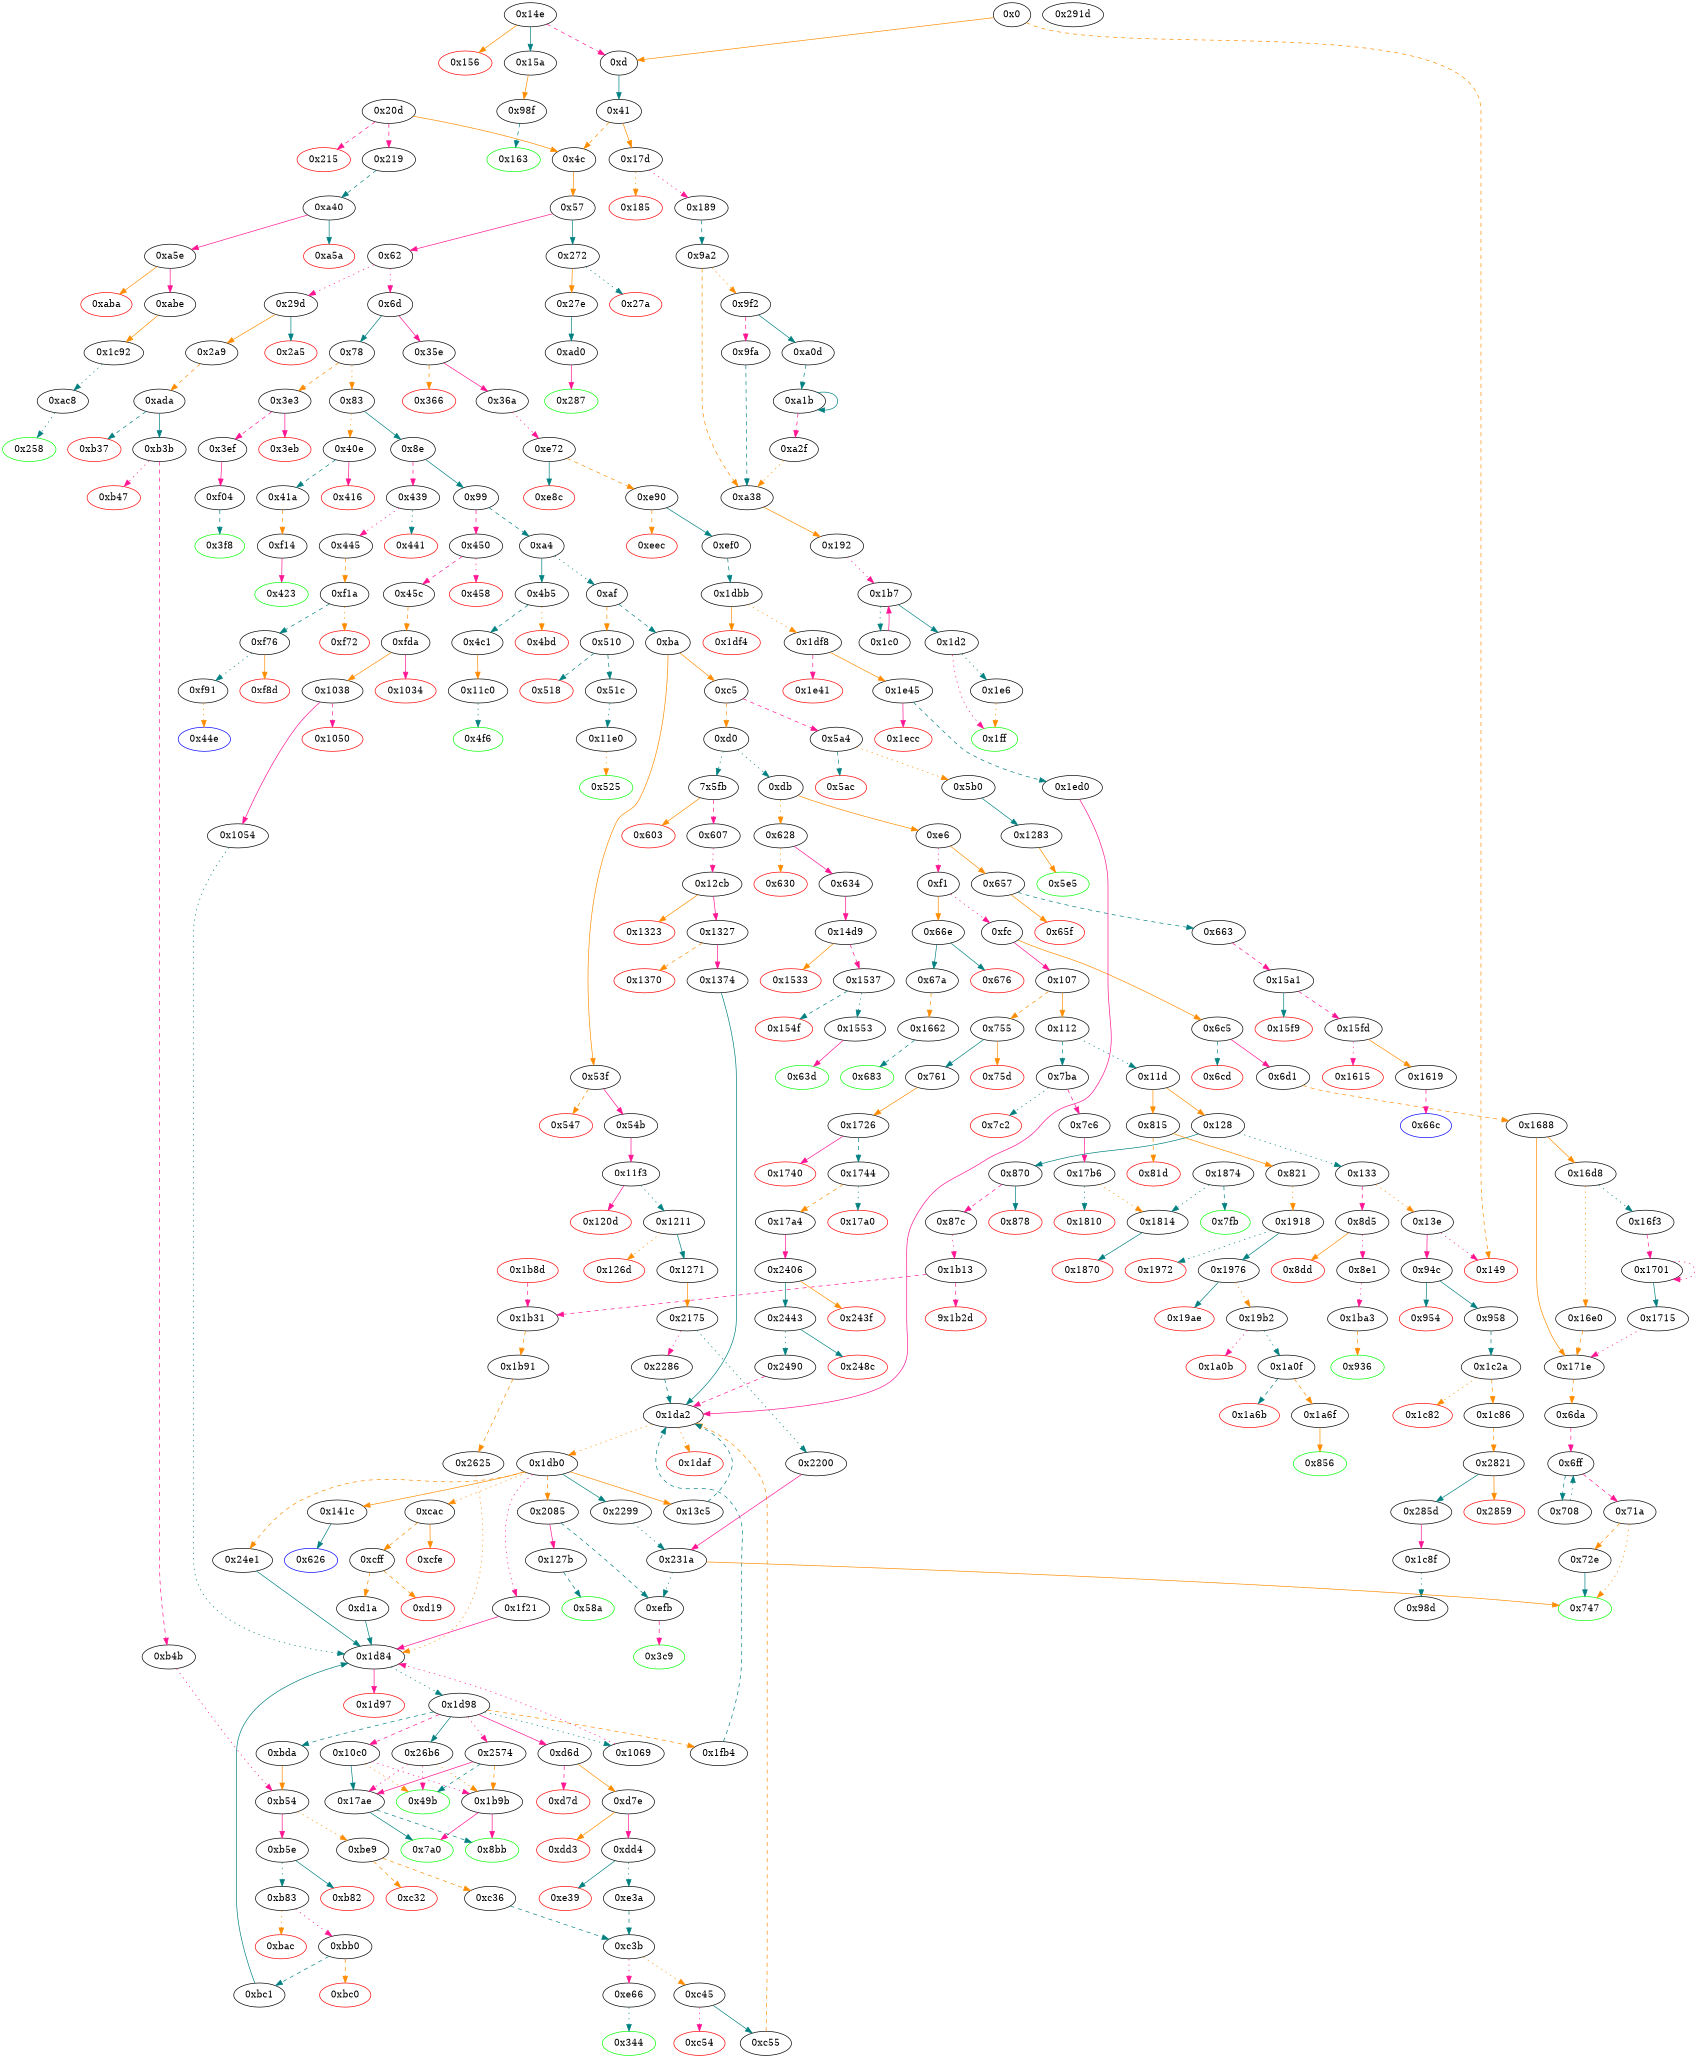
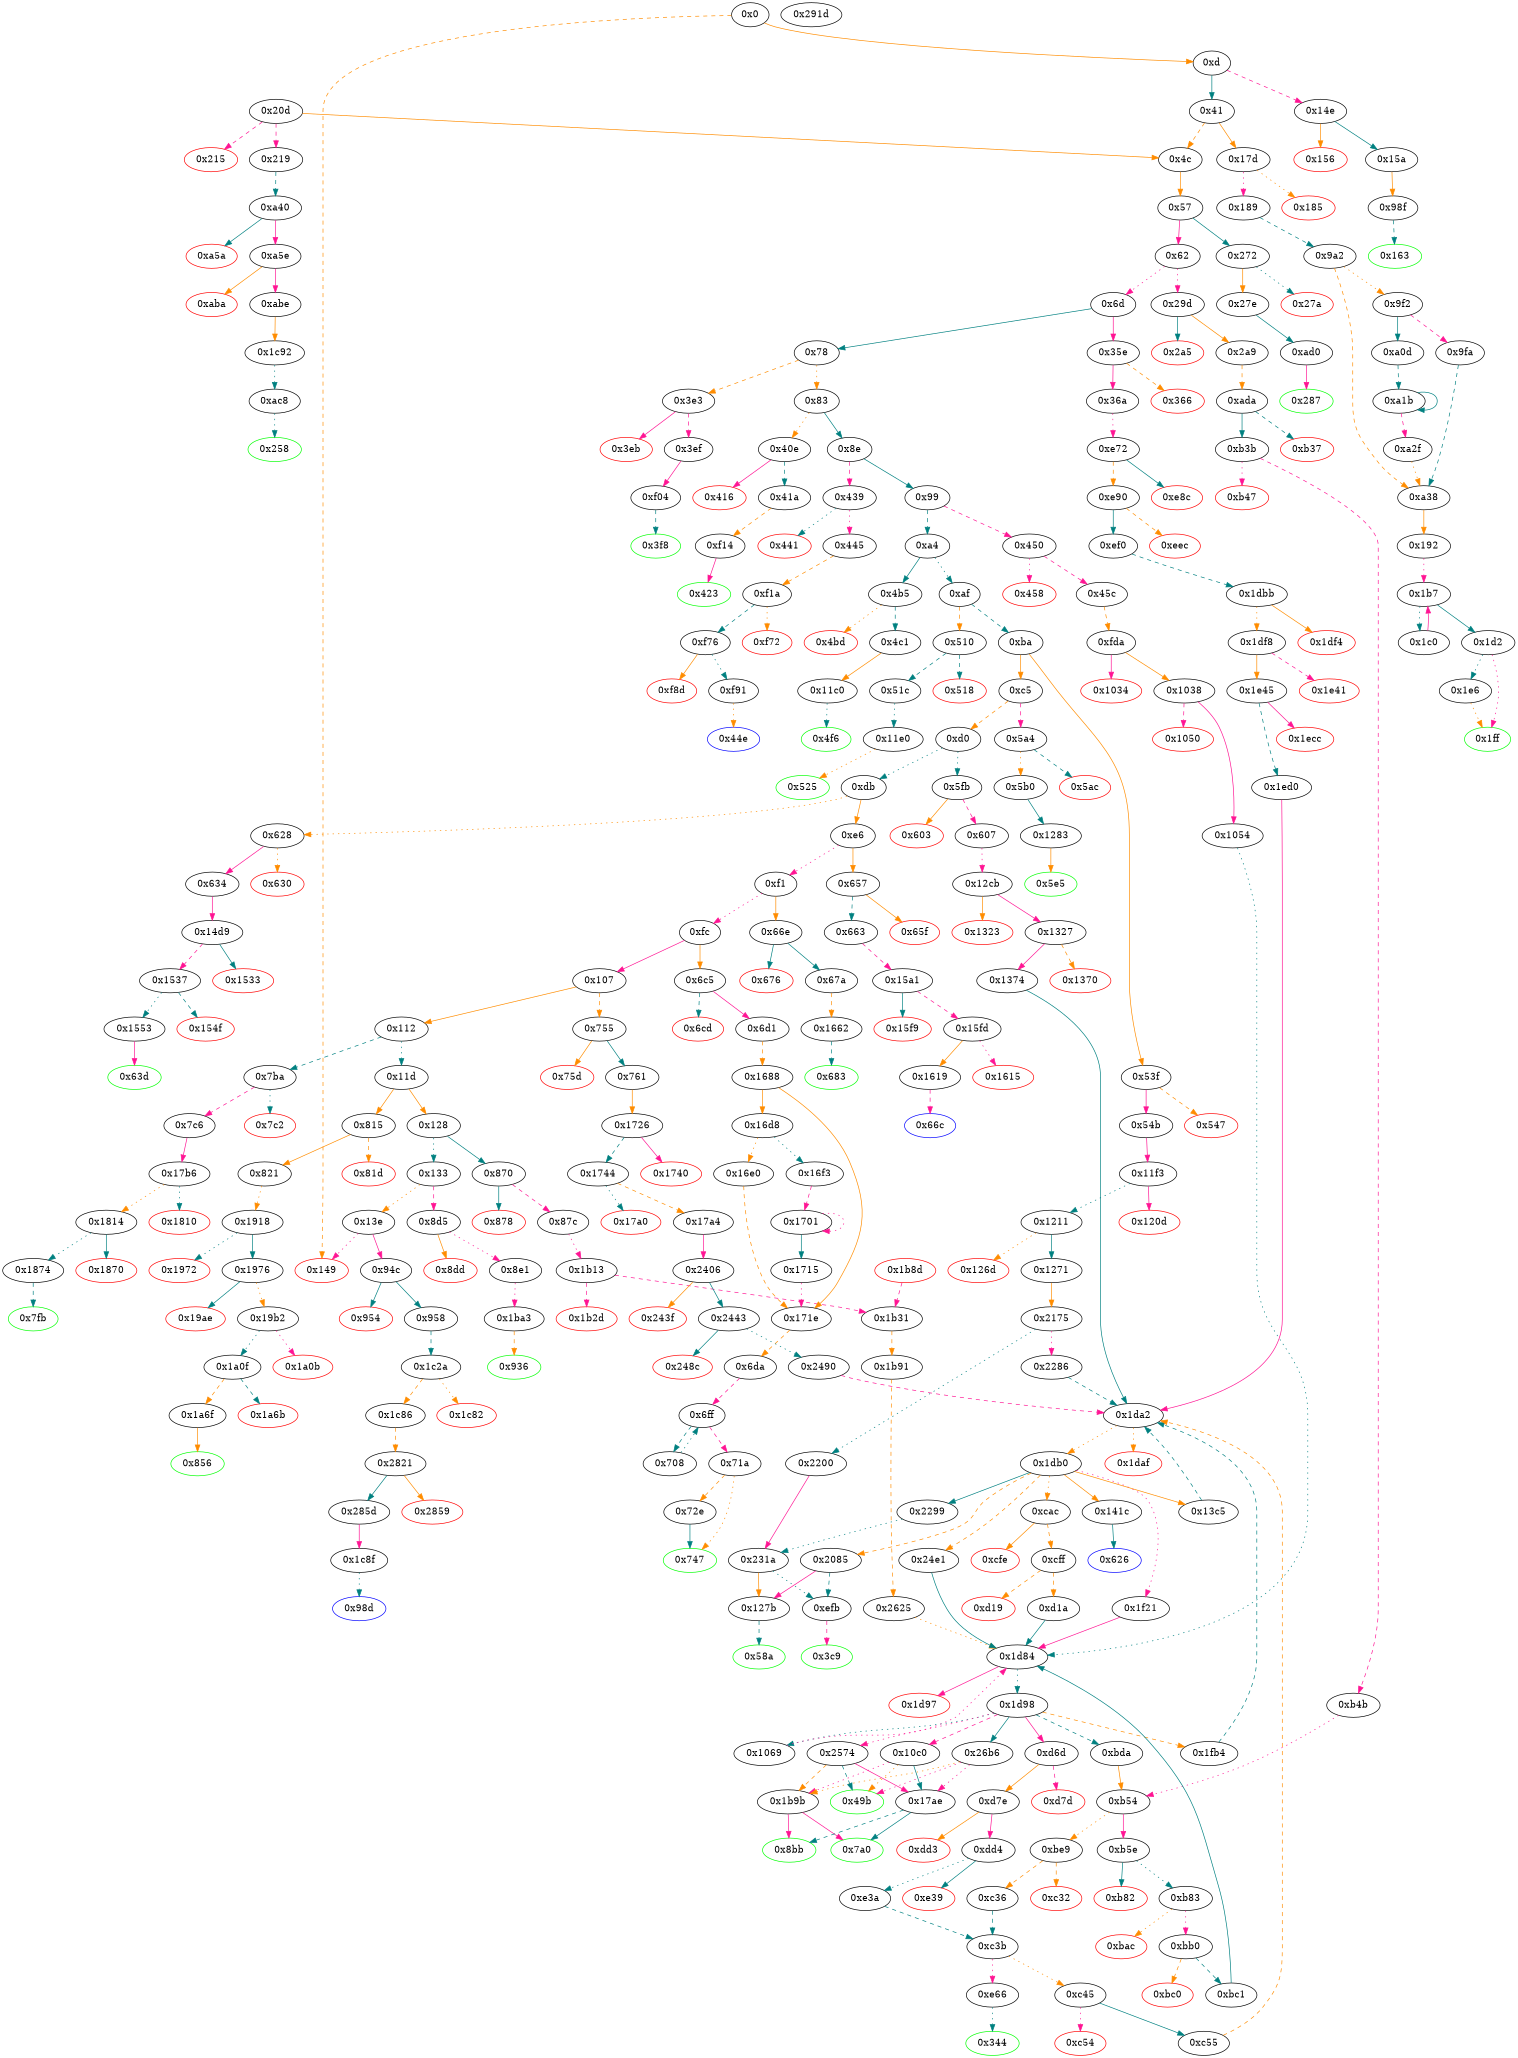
(573, 38) -> (1261, 85)
(713, 788) -> (957, 788)
(821, 954) -> (226, 954)
(1193, 1196) -> (73, 1245)
(956, 1319) -> (587, 1319)
(1130, 1579) -> (759, 1581)
(1421, 1609) -> (359, 1609)
